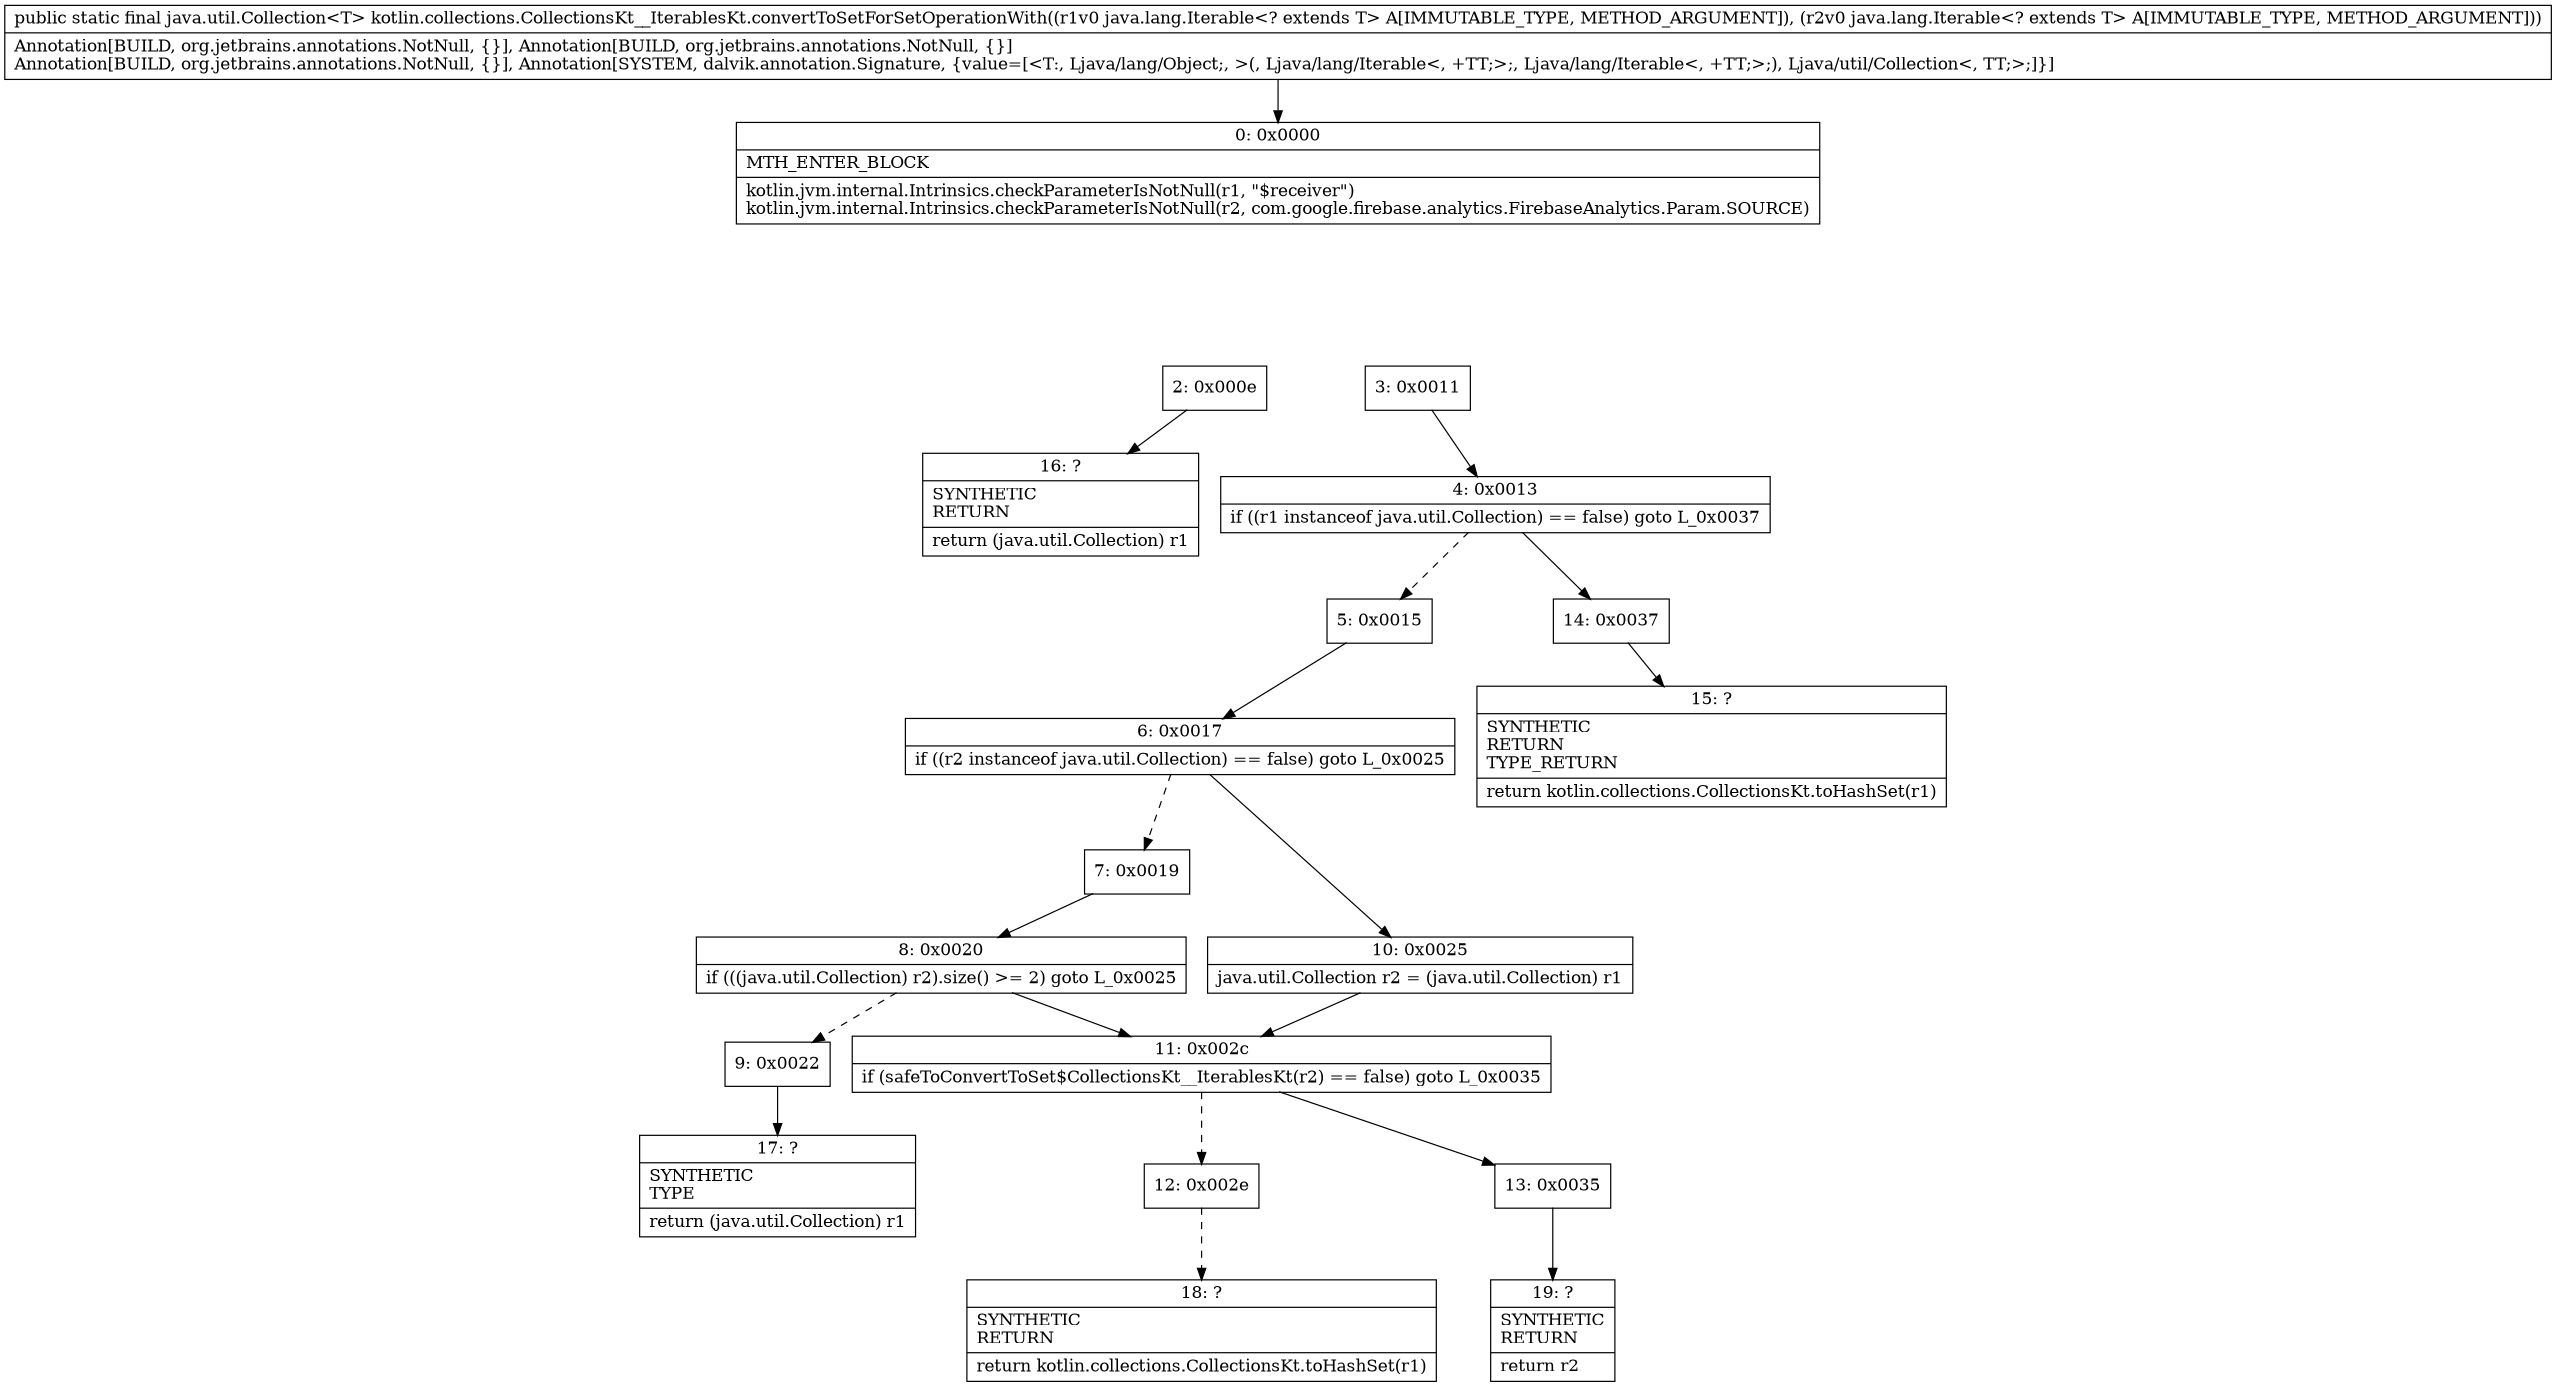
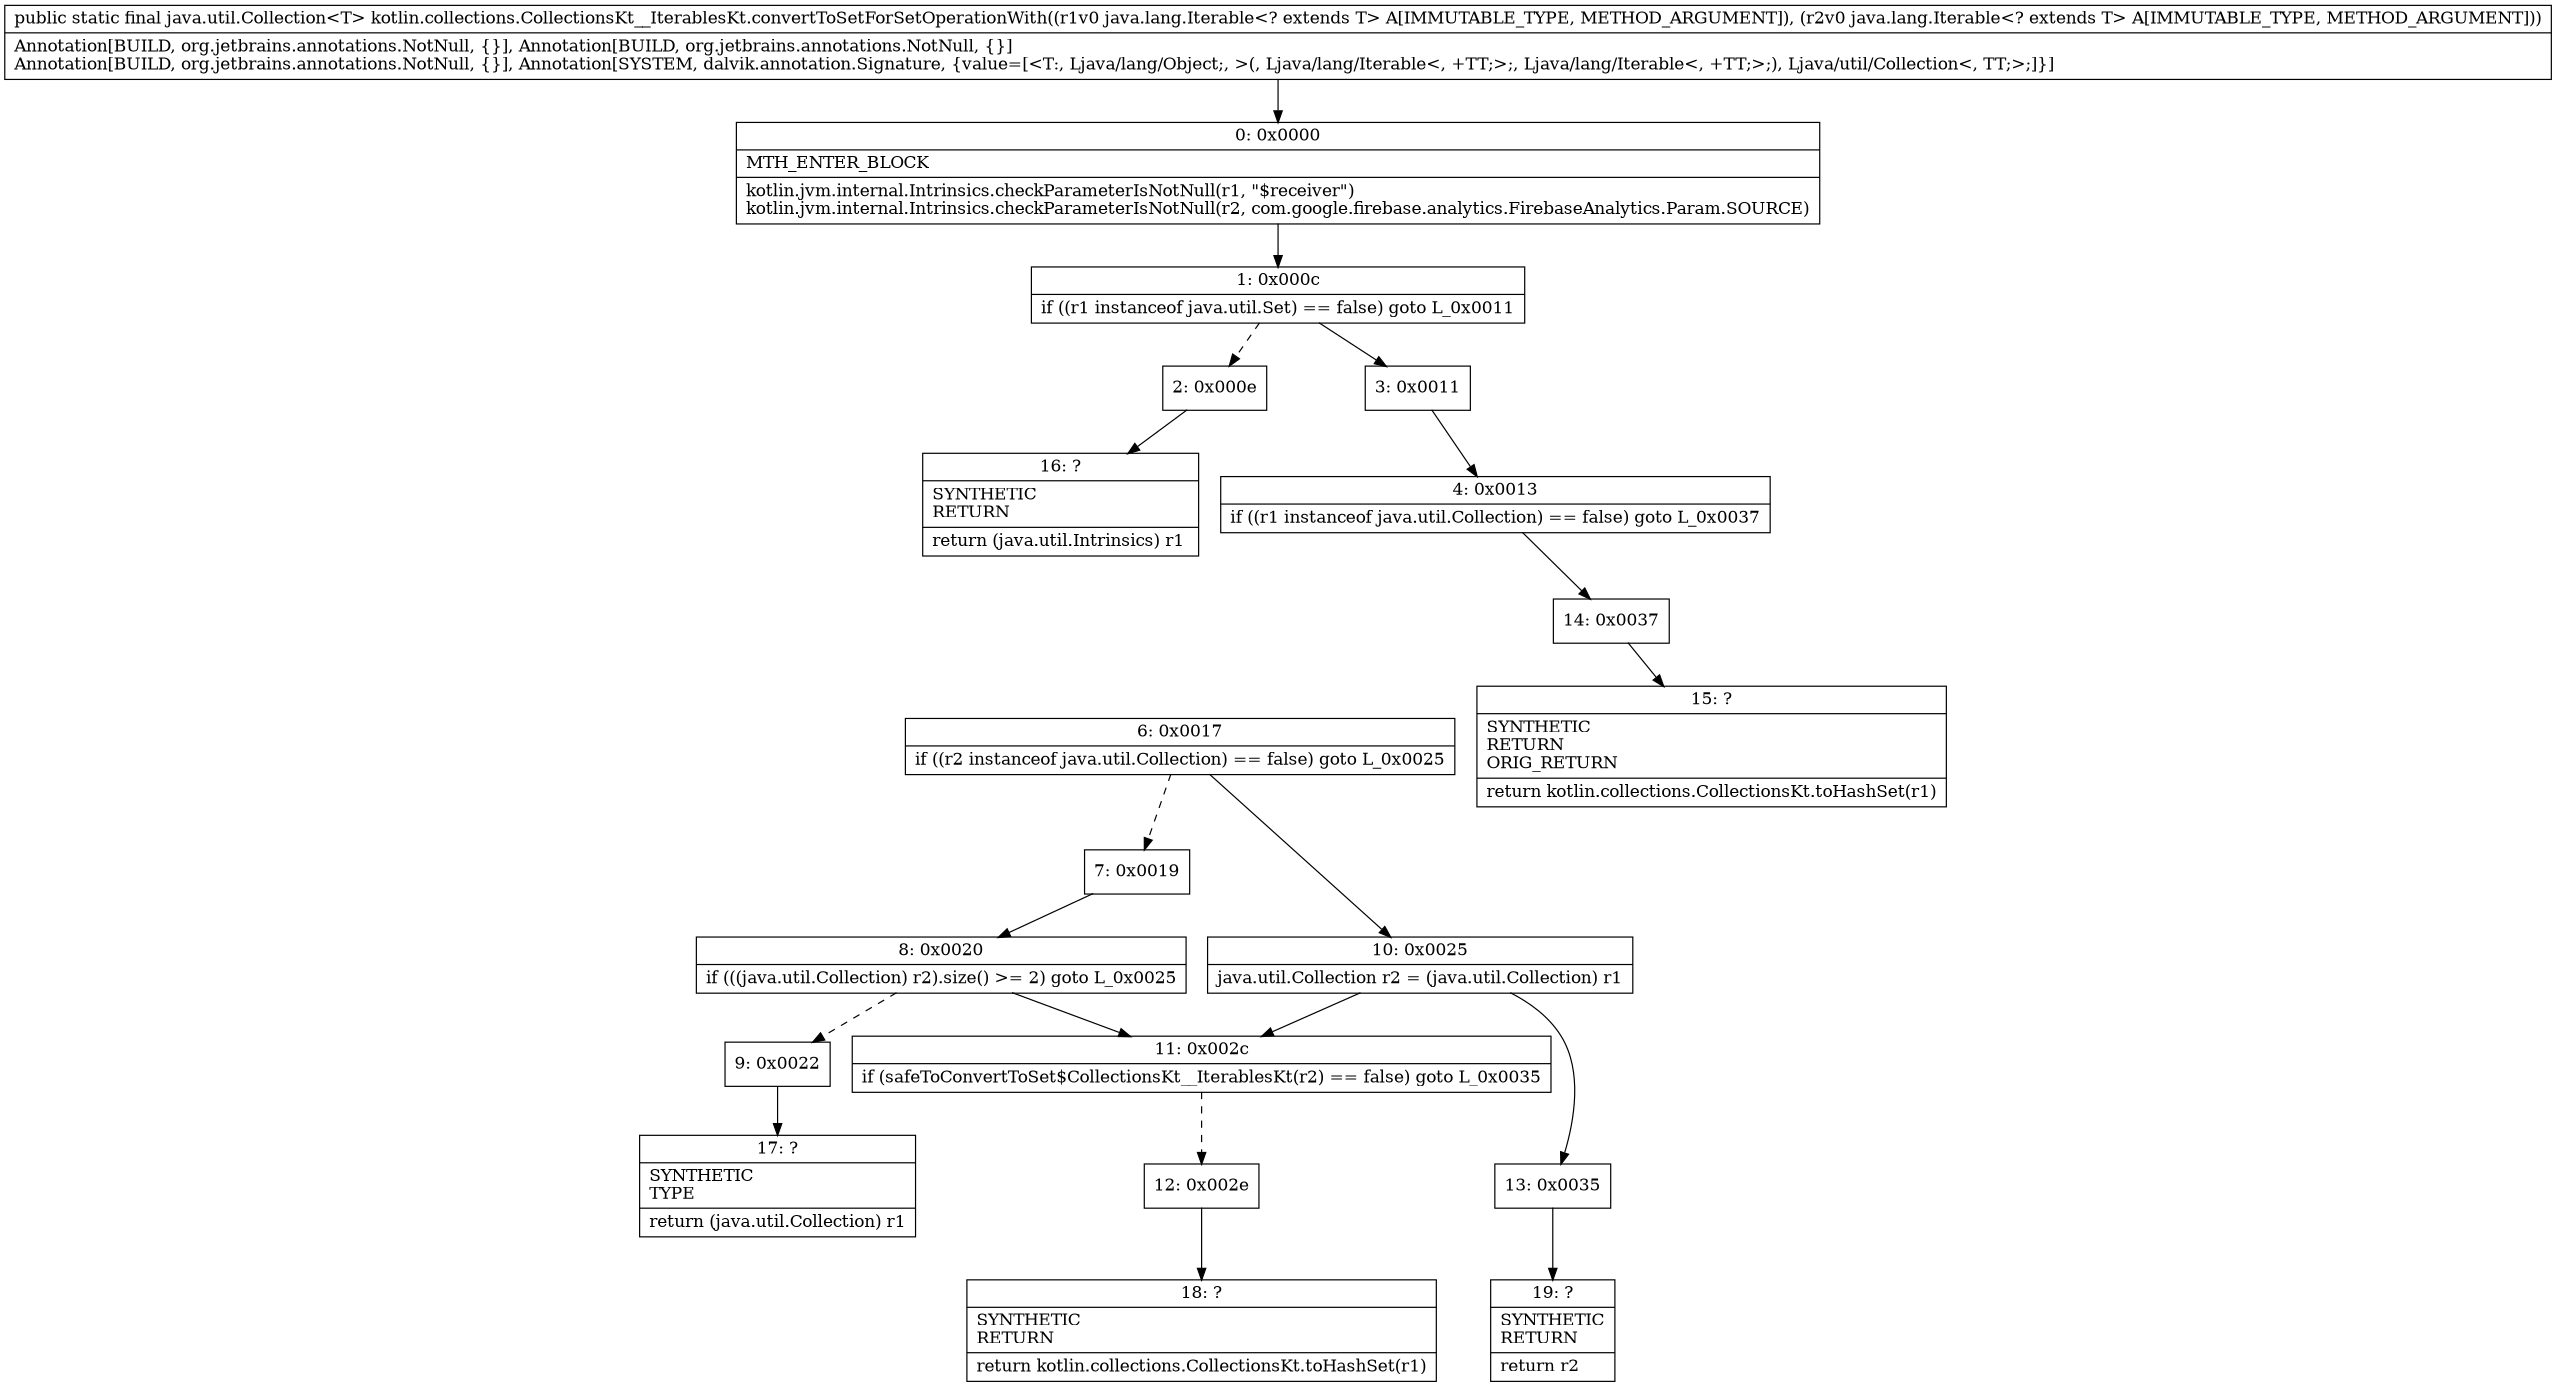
none -> (1278, 295)
(1061, 541) -> (1058, 541)
(1380, 621) -> none
(1552, 763) -> (1552, 763)
(1381, 1127) -> (1571, 1060)
(1202, 1238) -> (1202, 1238)
